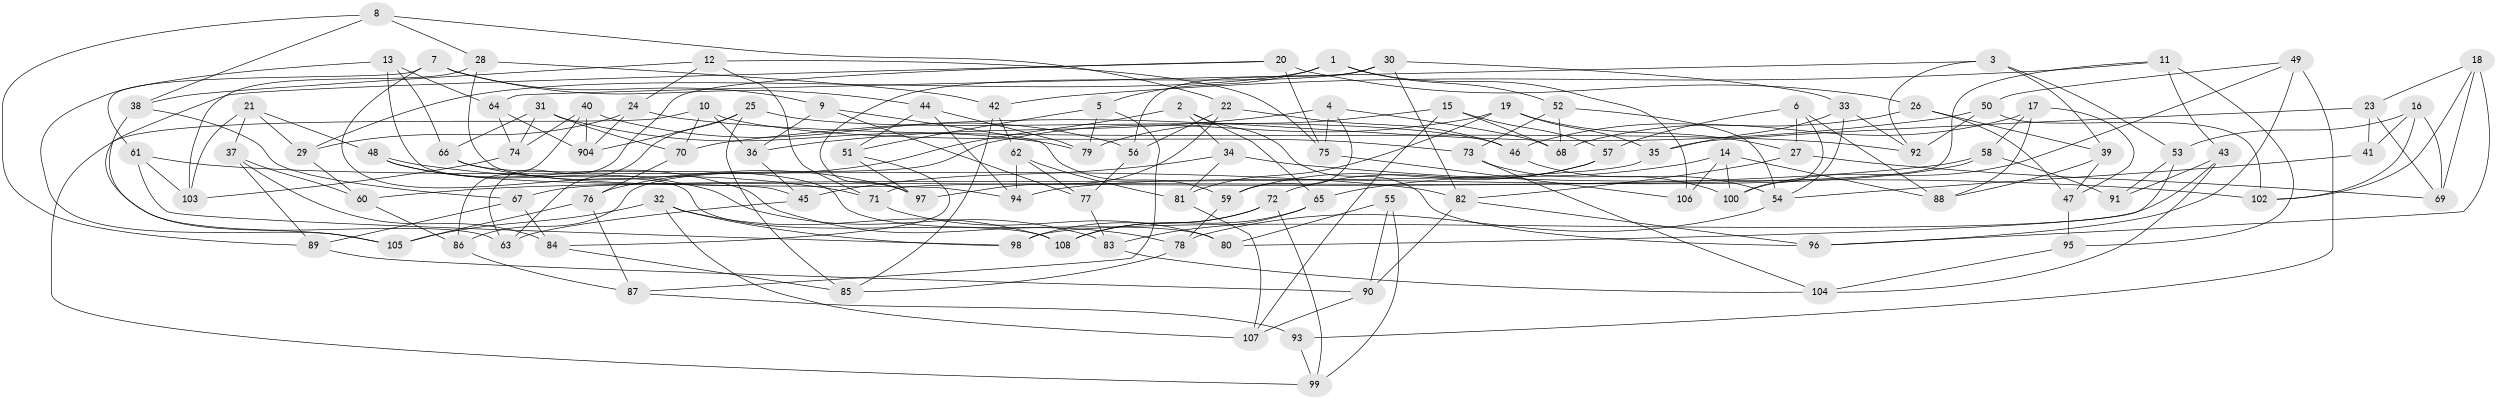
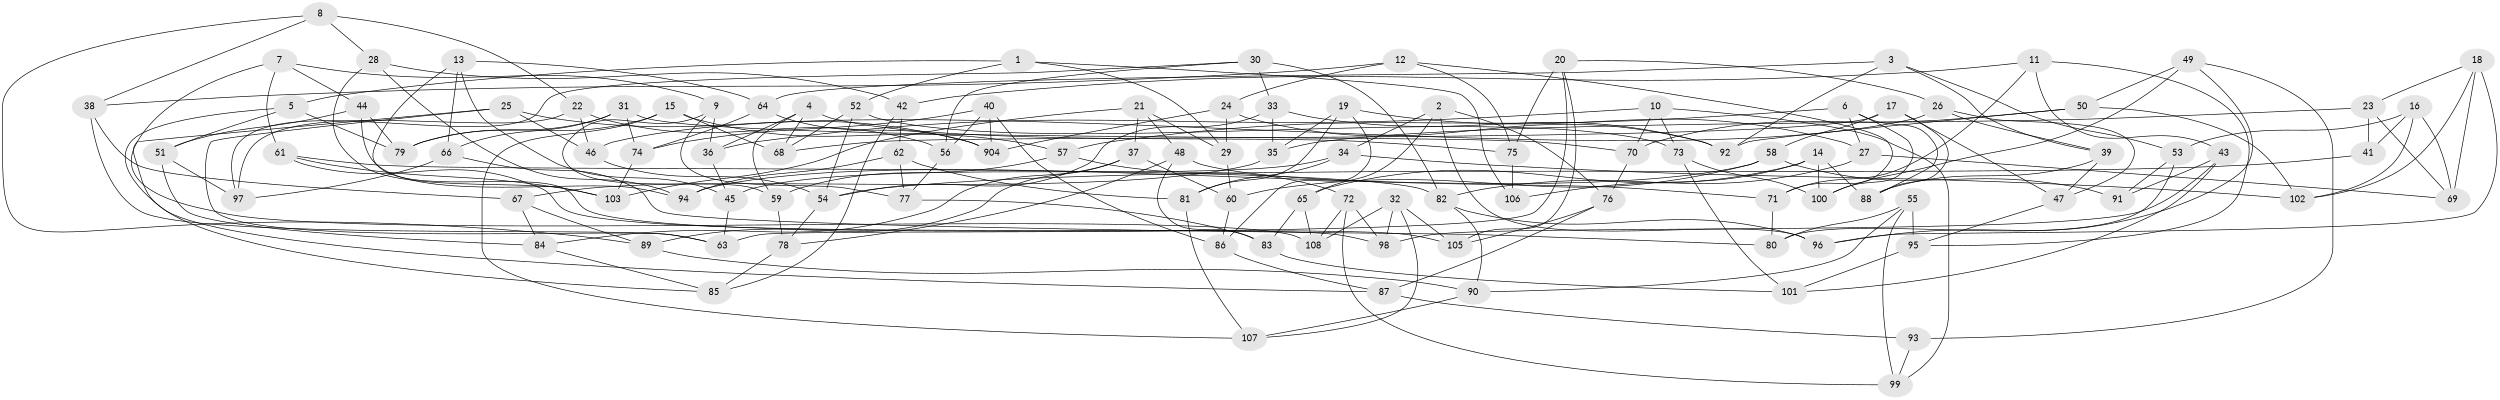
none -> (1913, 222)
(1820, 293) -> (1790, 293)
